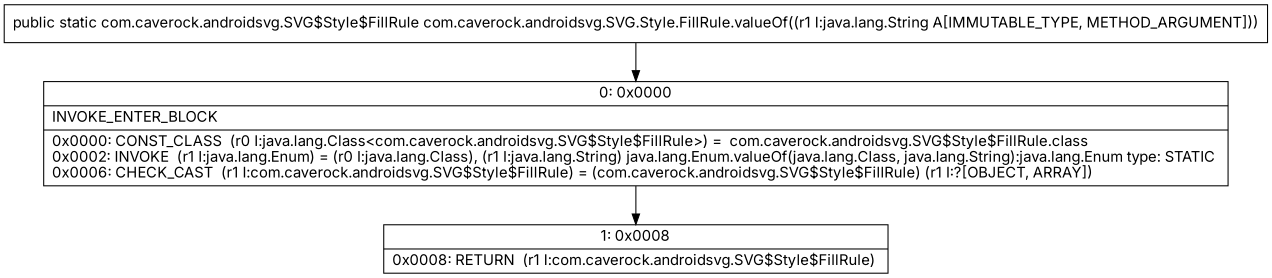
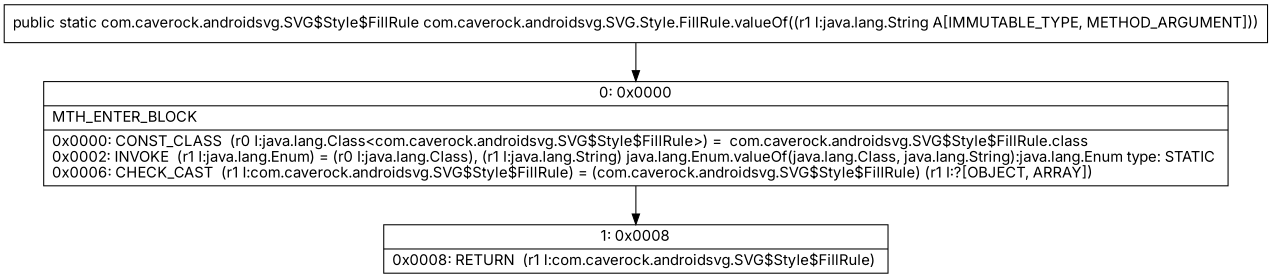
(135, 117) -> (125, 117)
